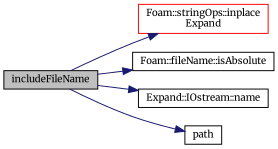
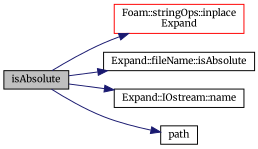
(203, 61) -> (179, 61)
(51, 80) -> (36, 80)
